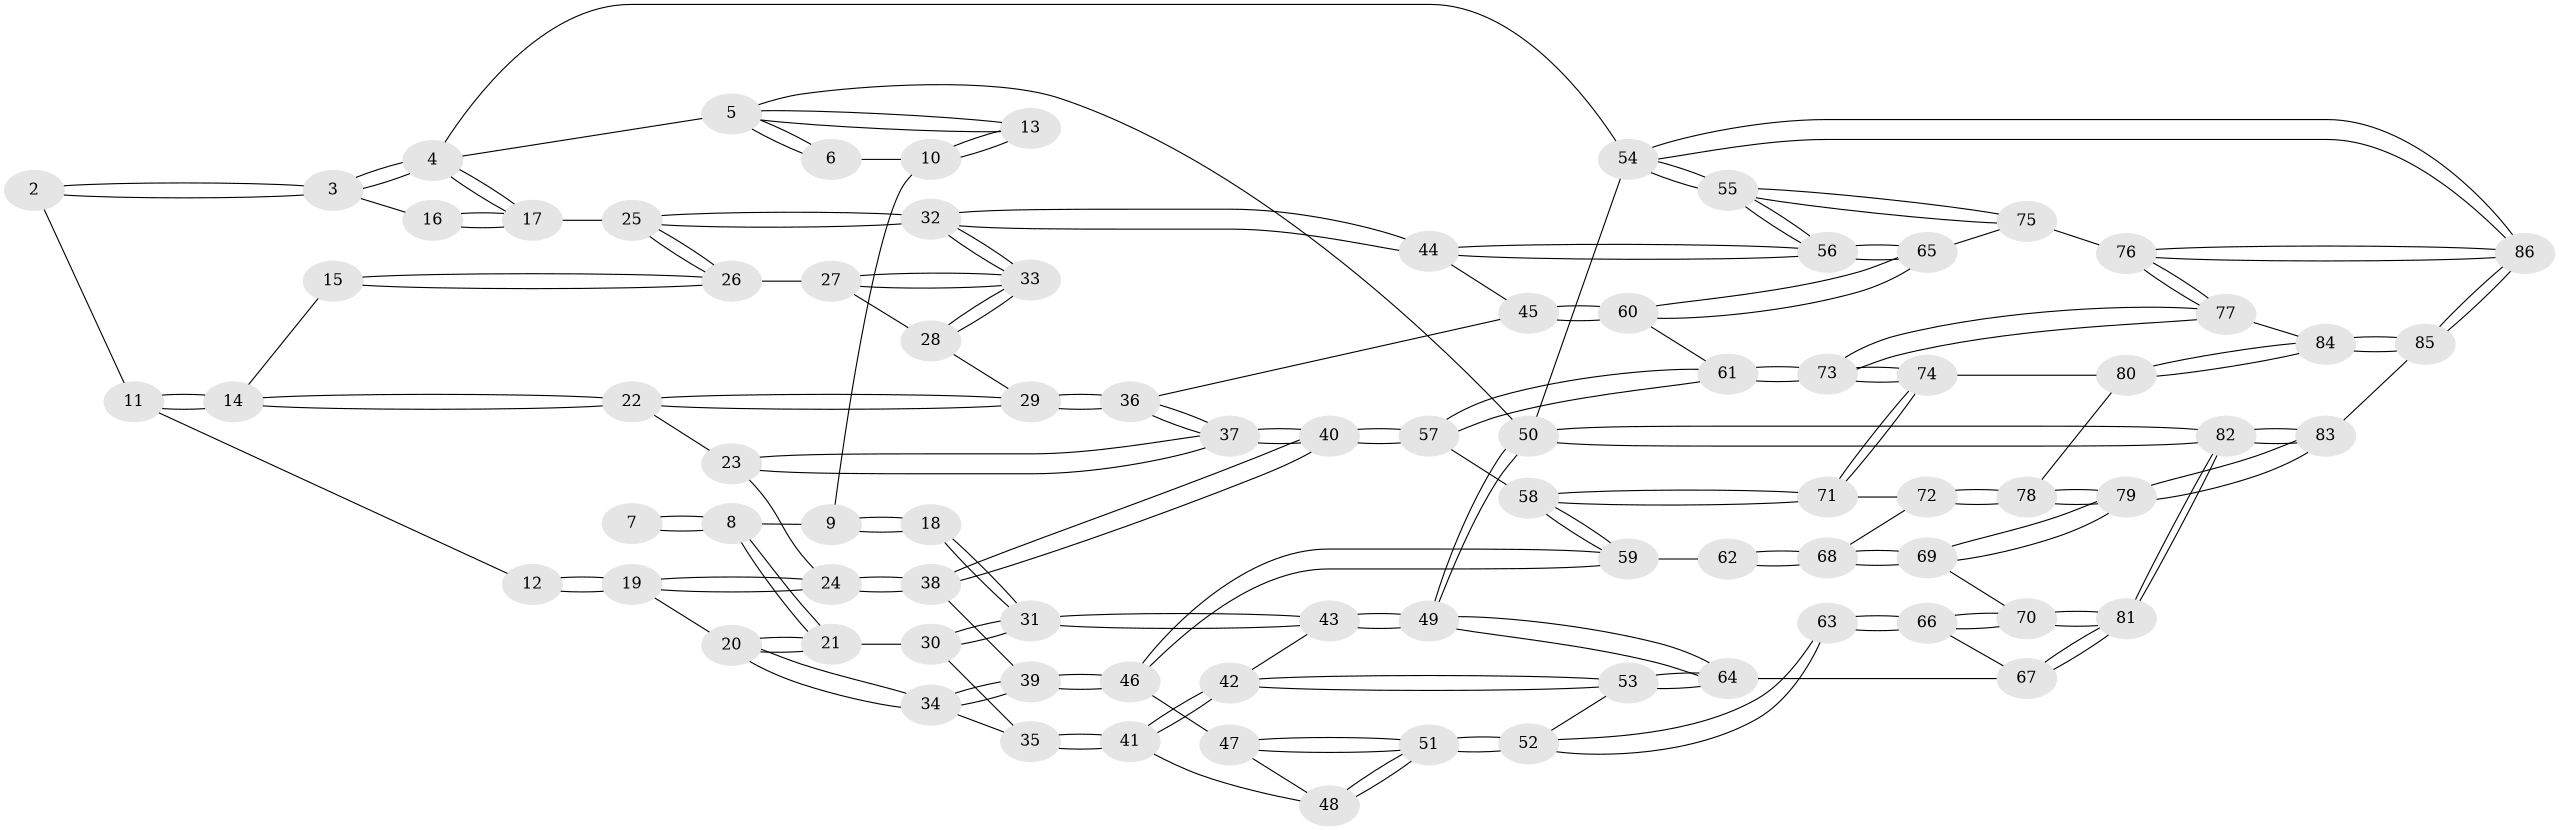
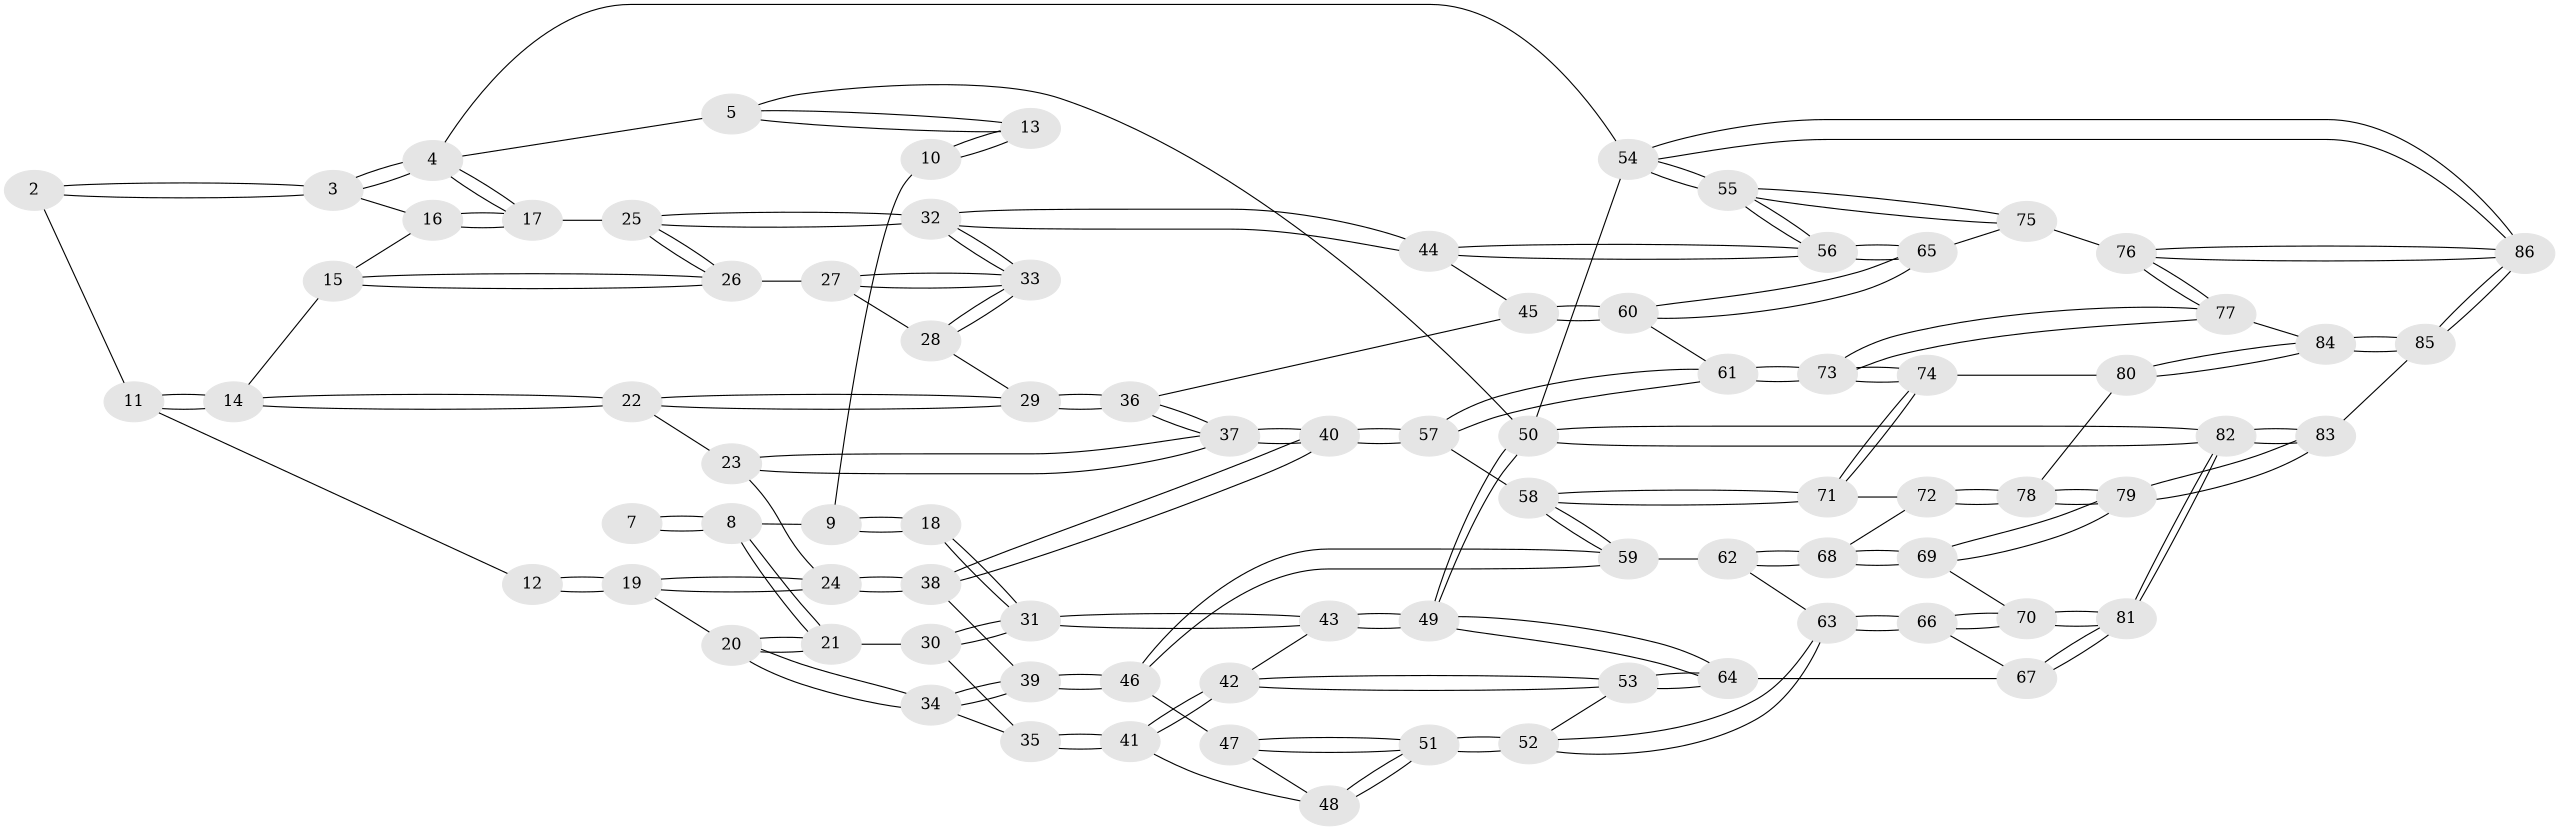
(831, 159) -> none
none -> (383, 251)
none -> (1778, 591)
